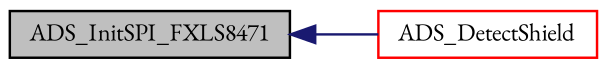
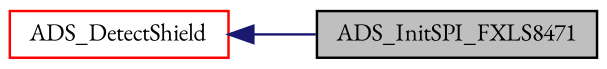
(347, 34) -> (285, 34)
